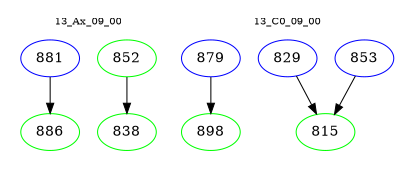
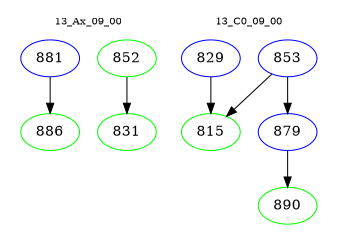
none -> (288, 90)
(127, 132) -> (127, 132)
(211, 132) -> (288, 206)
